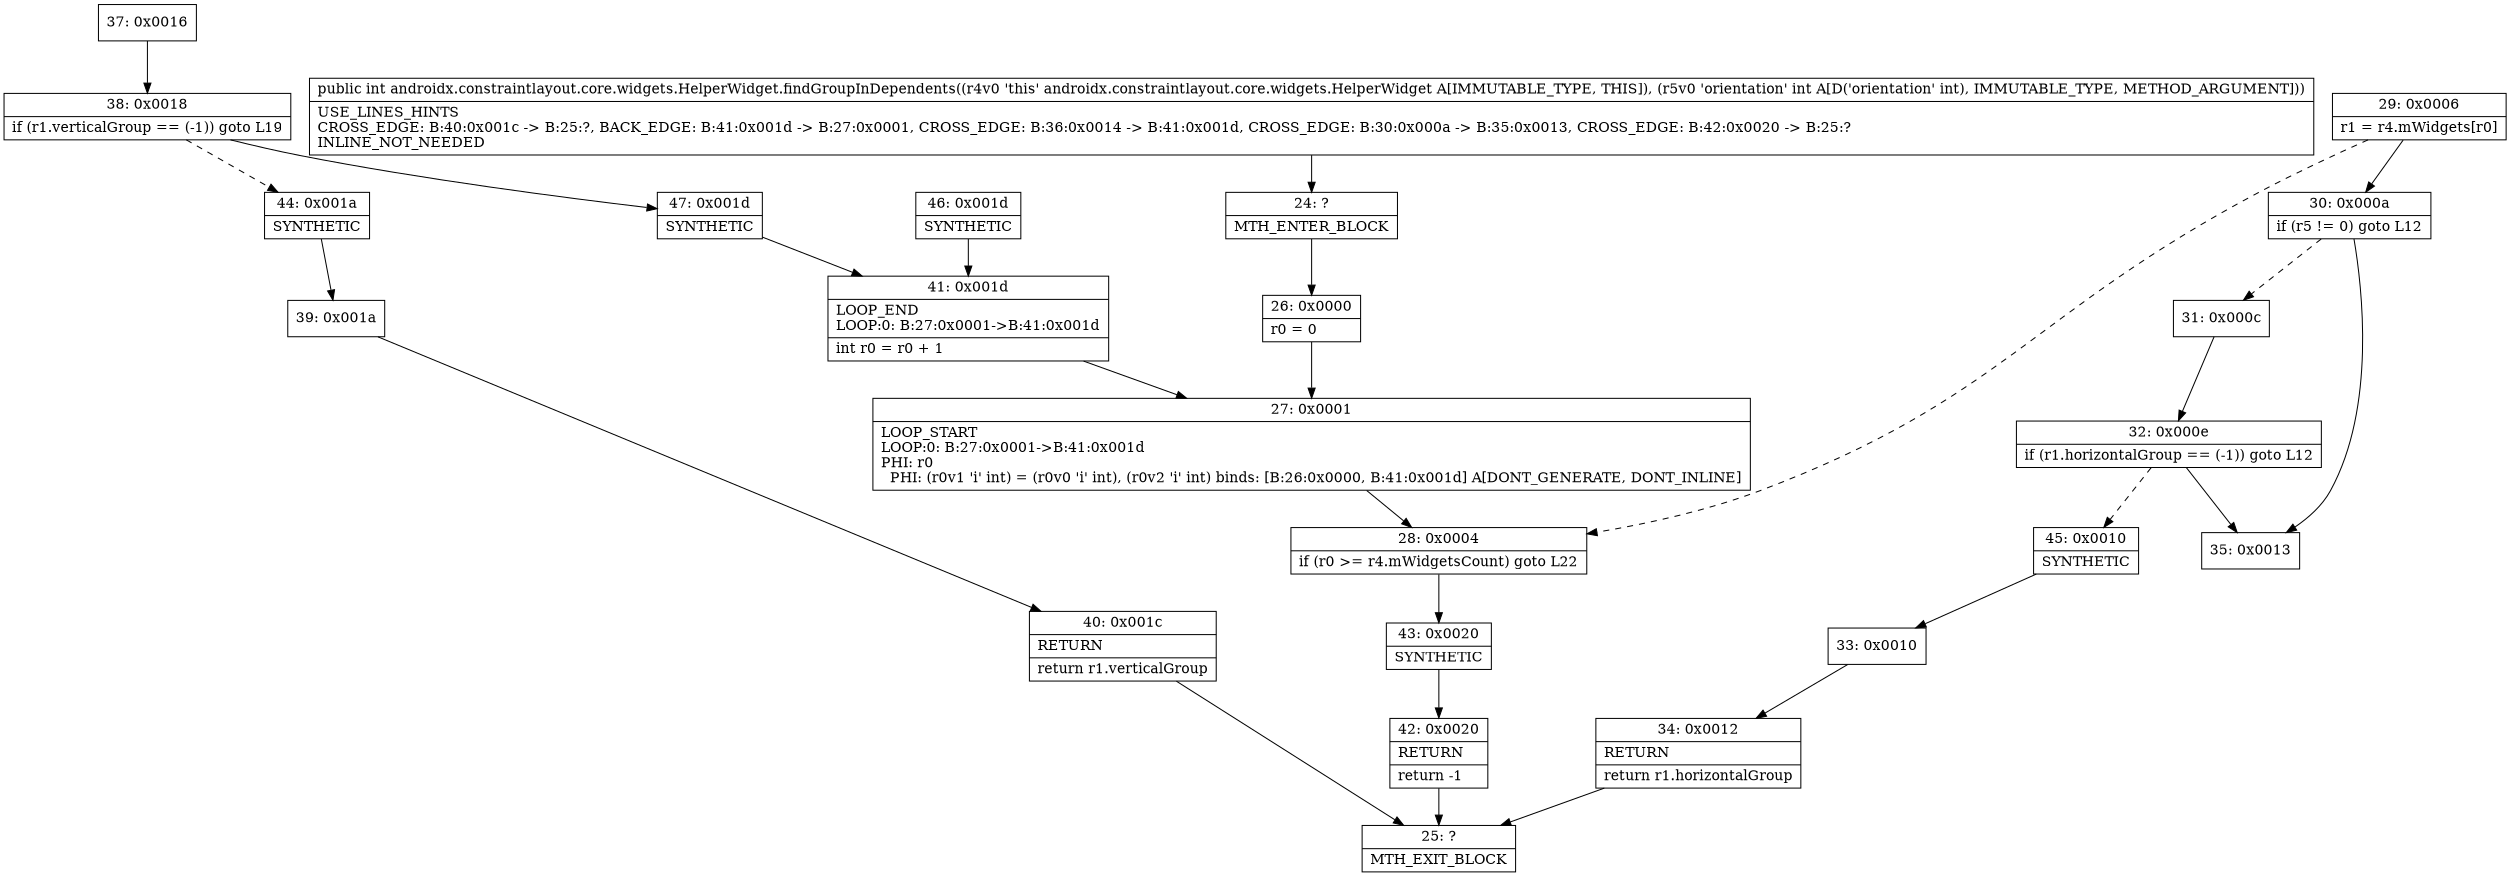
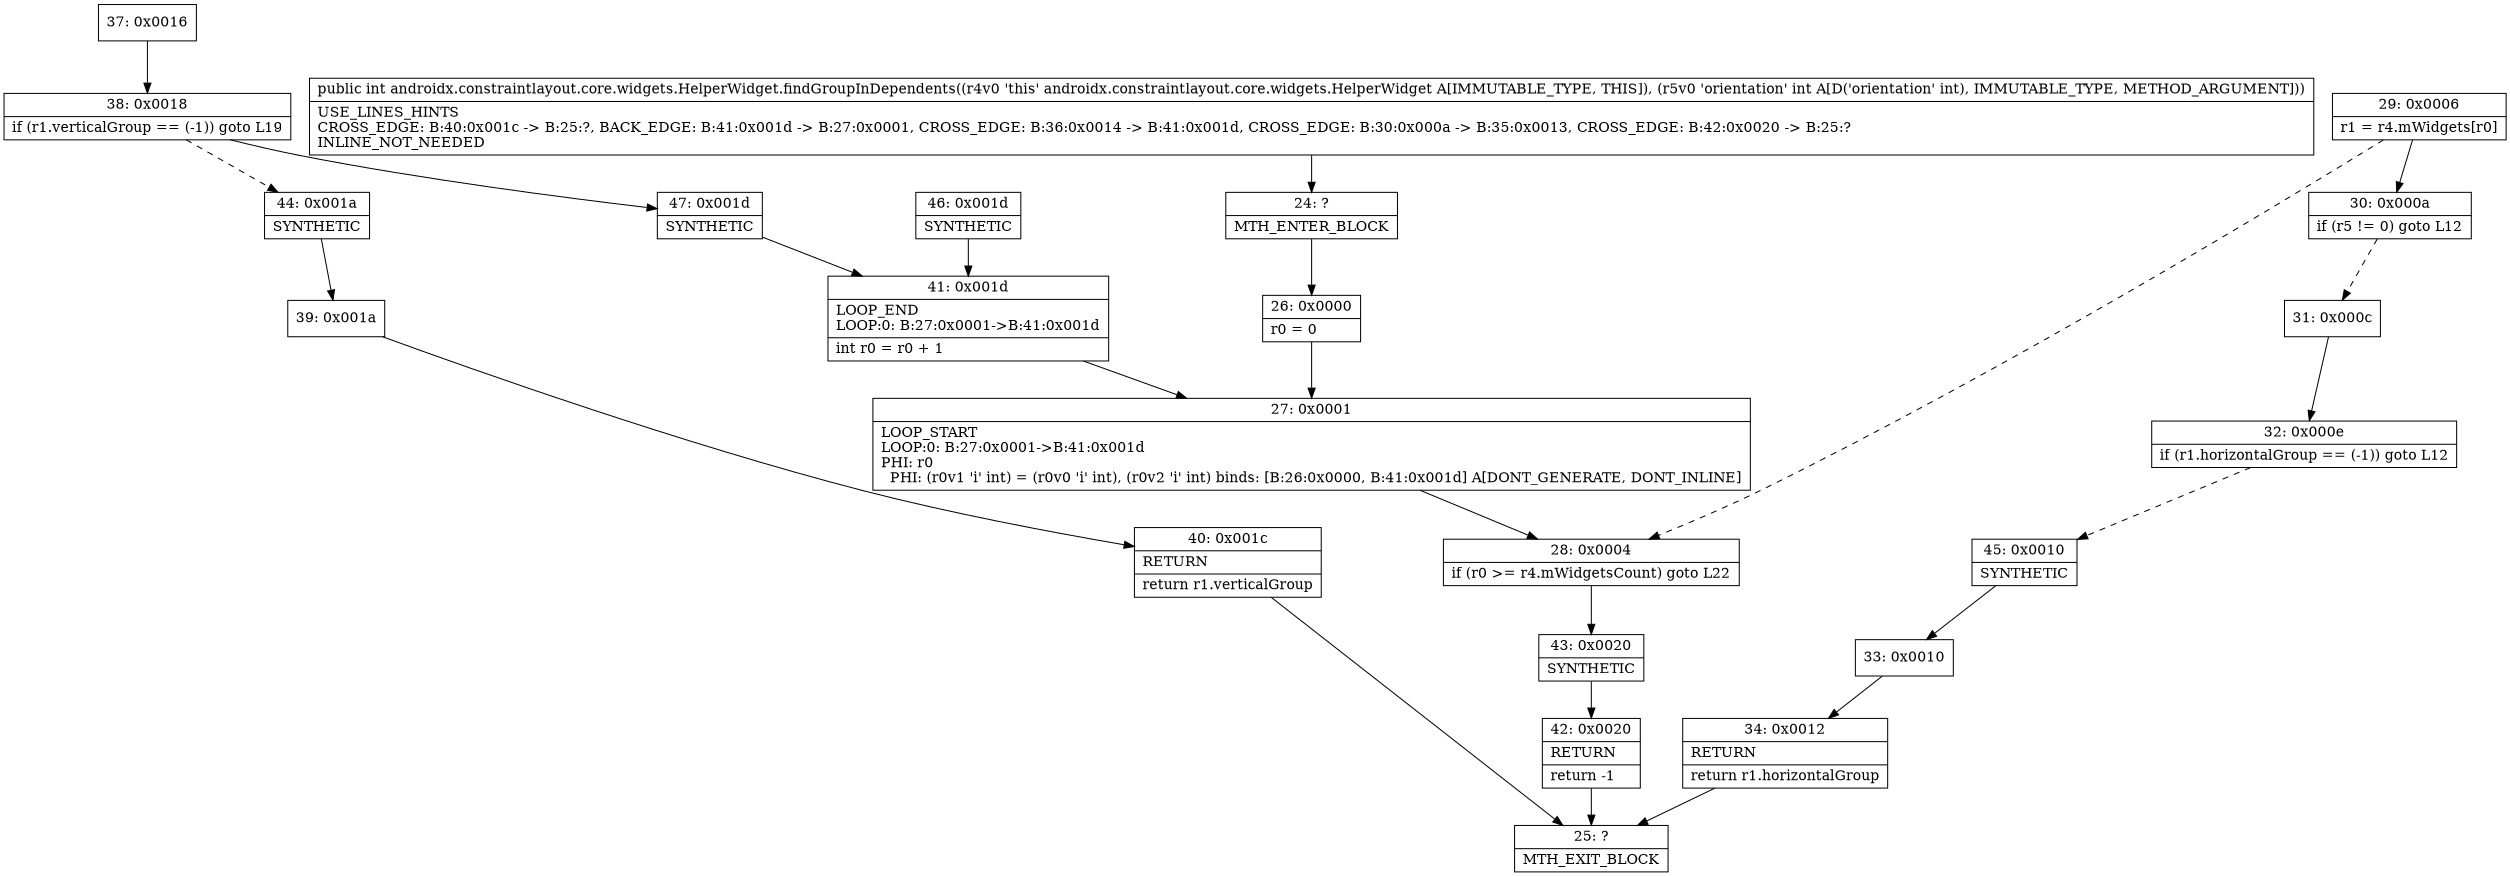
(2251, 551) -> none
